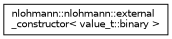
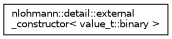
(86, 20) -> (86, 20)
